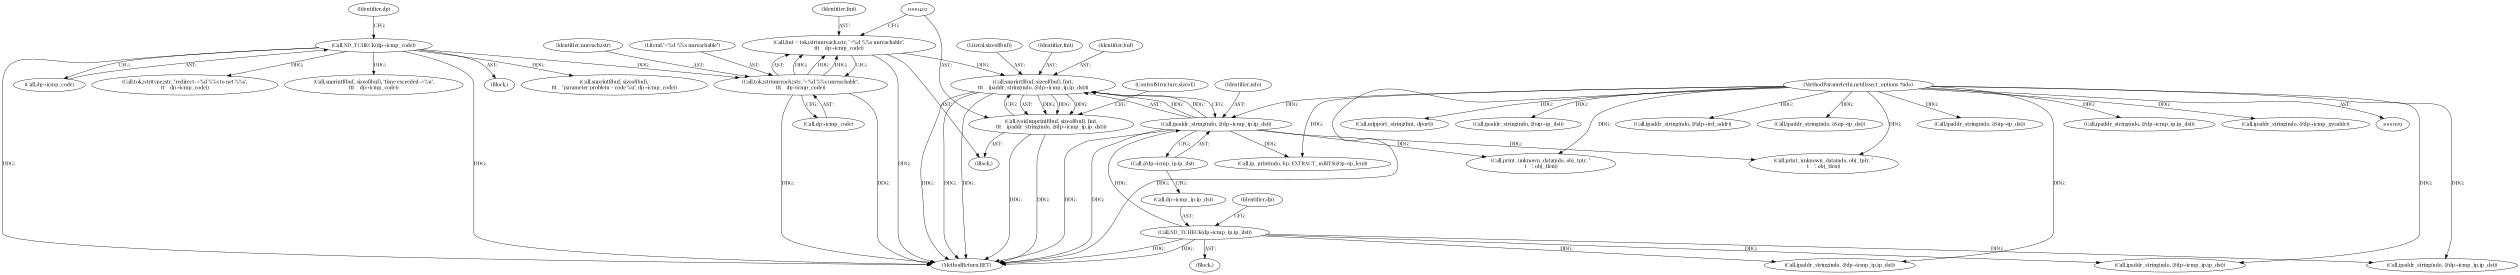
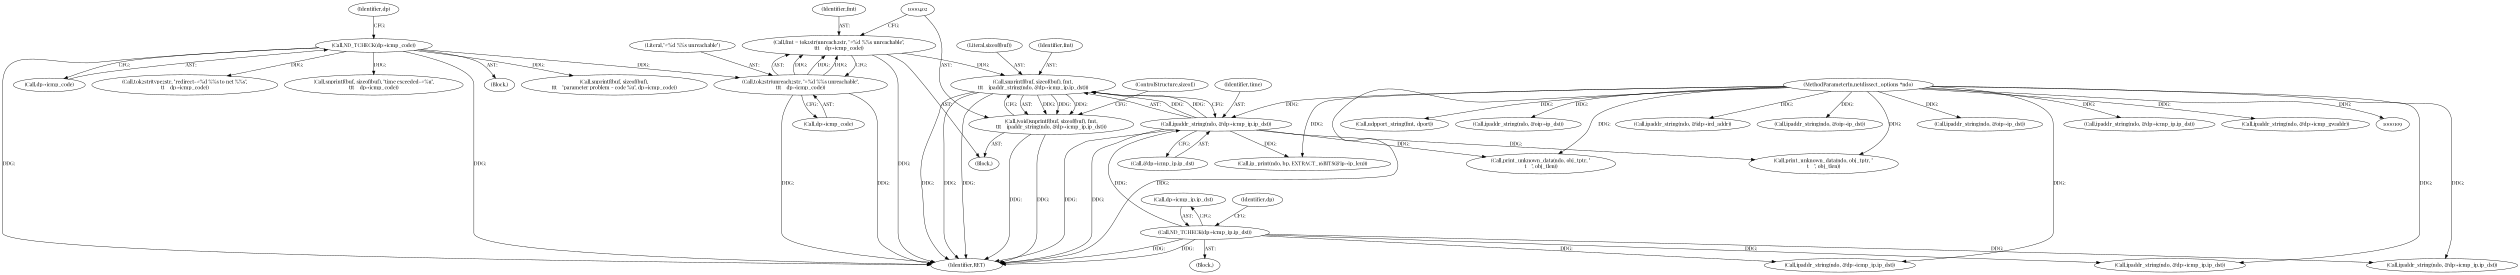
(583, 45) -> none
(1116, 45) -> none
(1243, 85) -> (1243, 85)
(2346, 105) -> (2346, 105)
(1173, 182) -> (1199, 217)
(967, 265) -> (967, 265)
